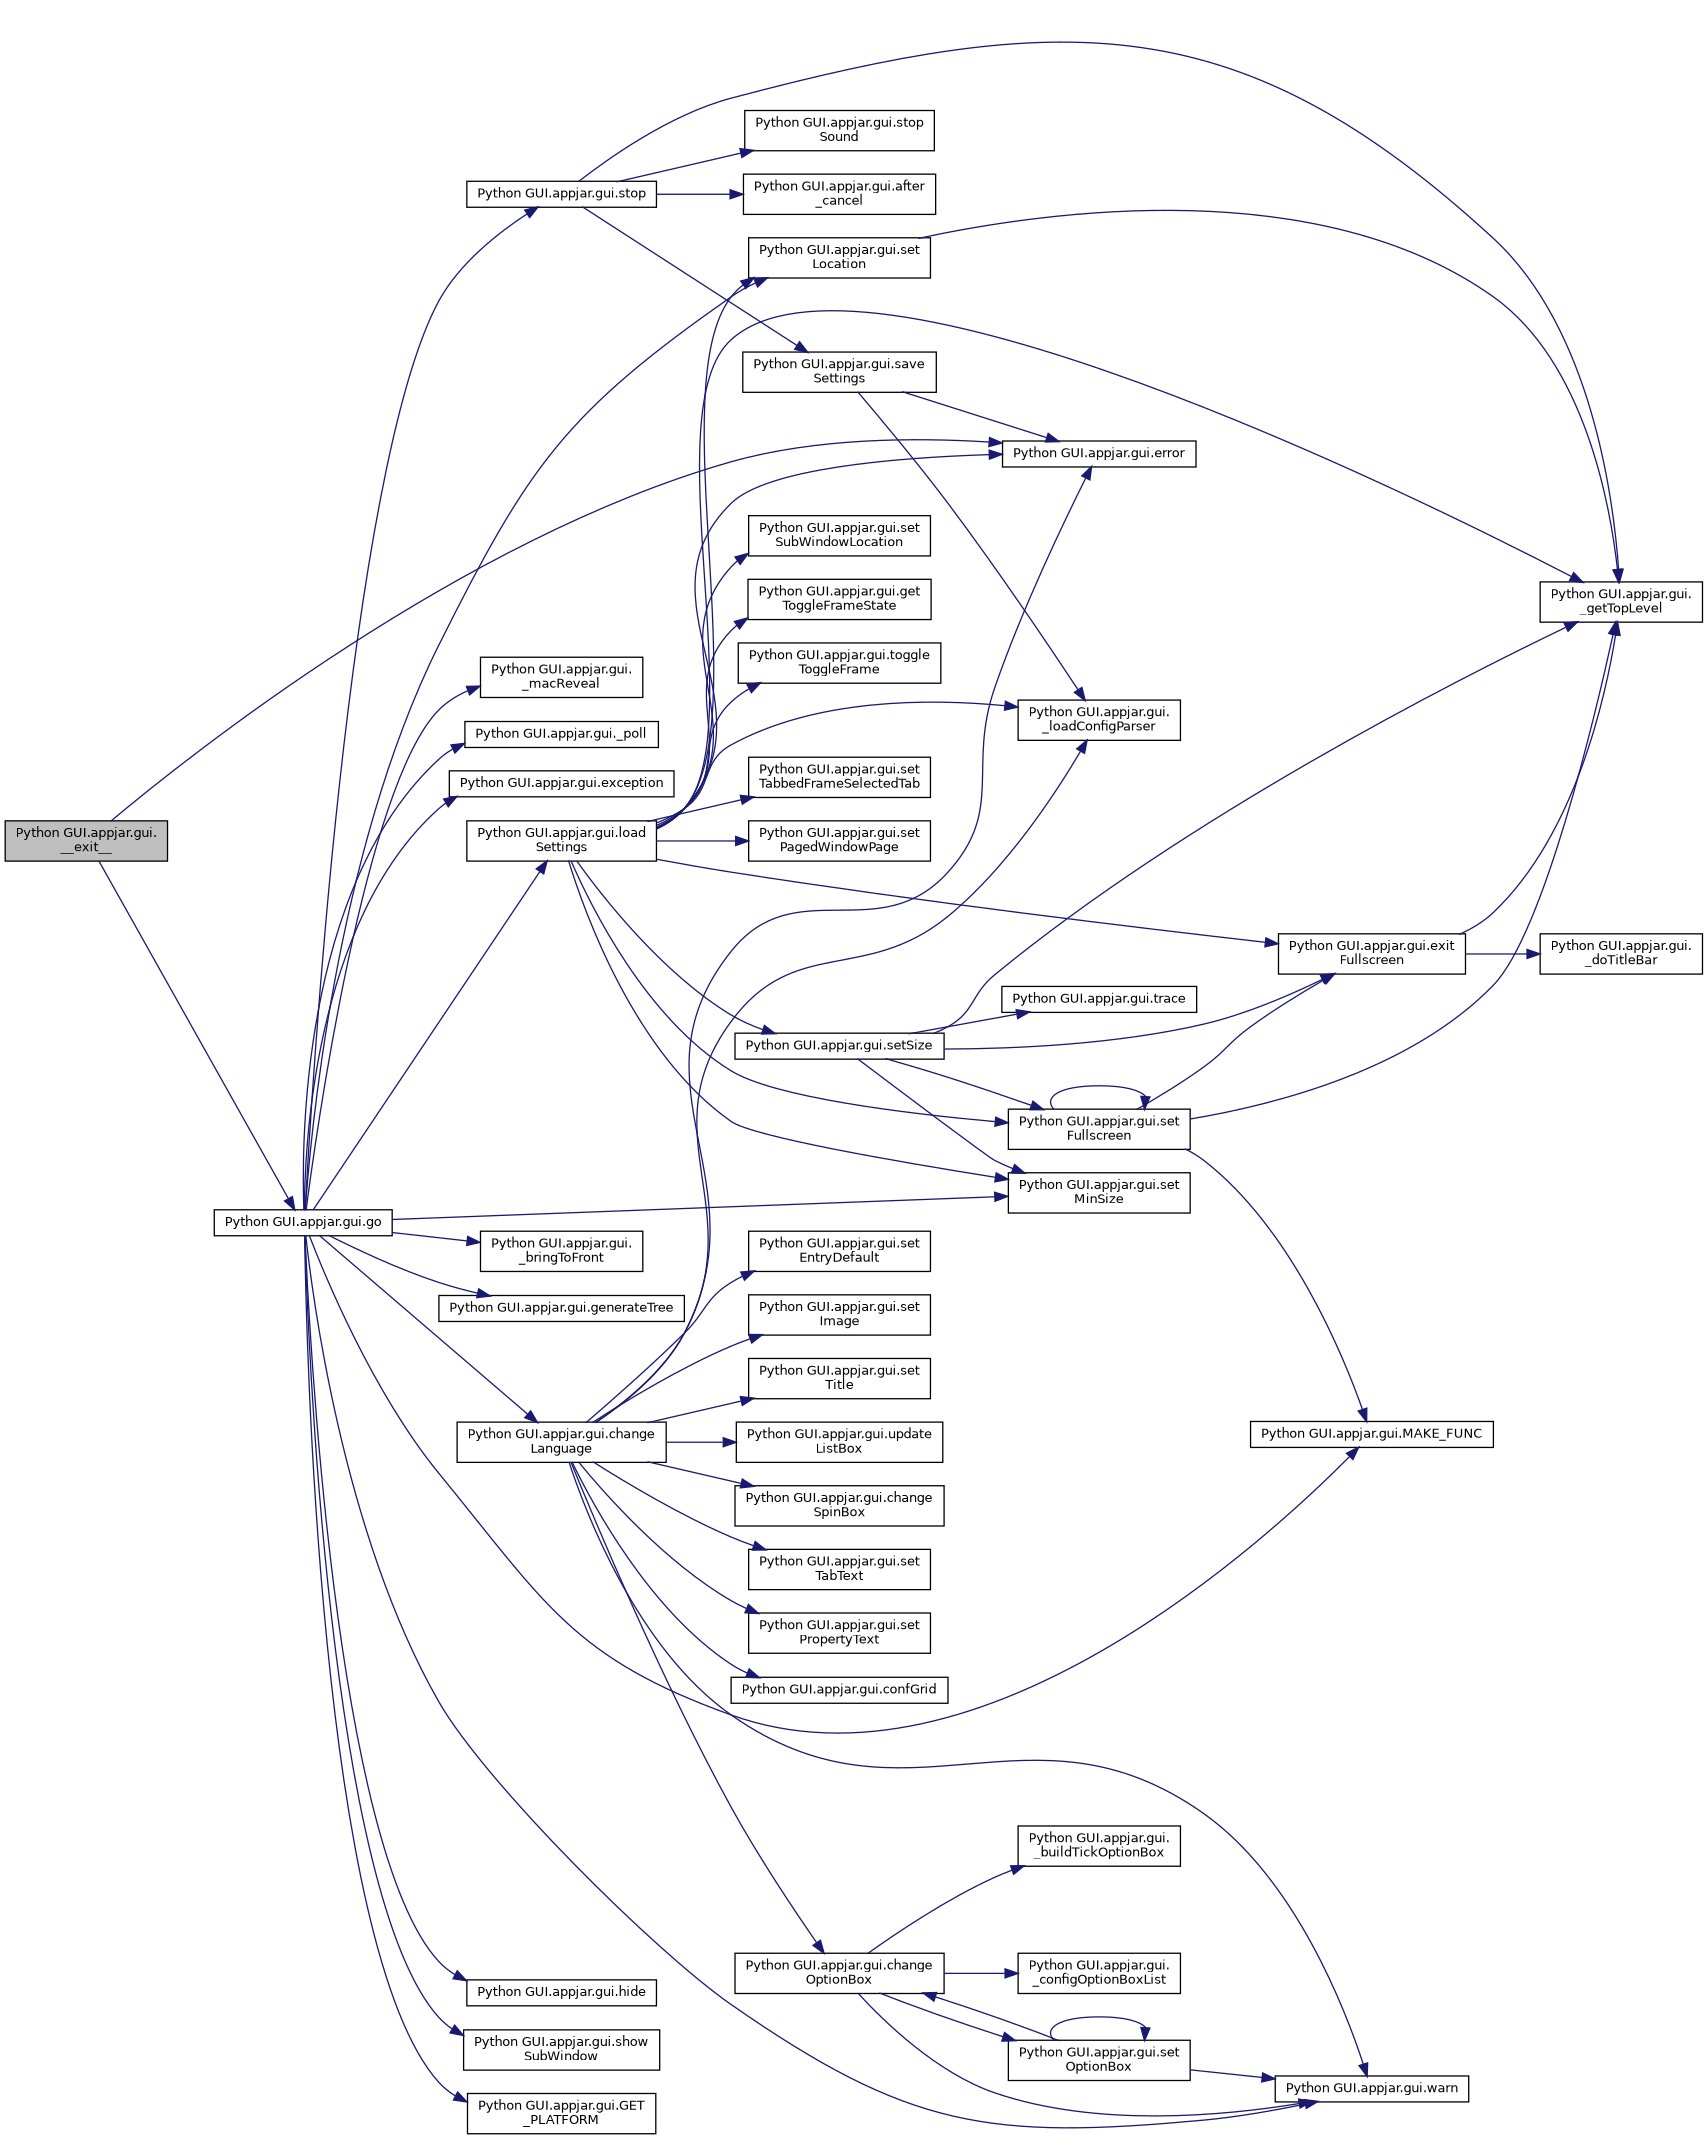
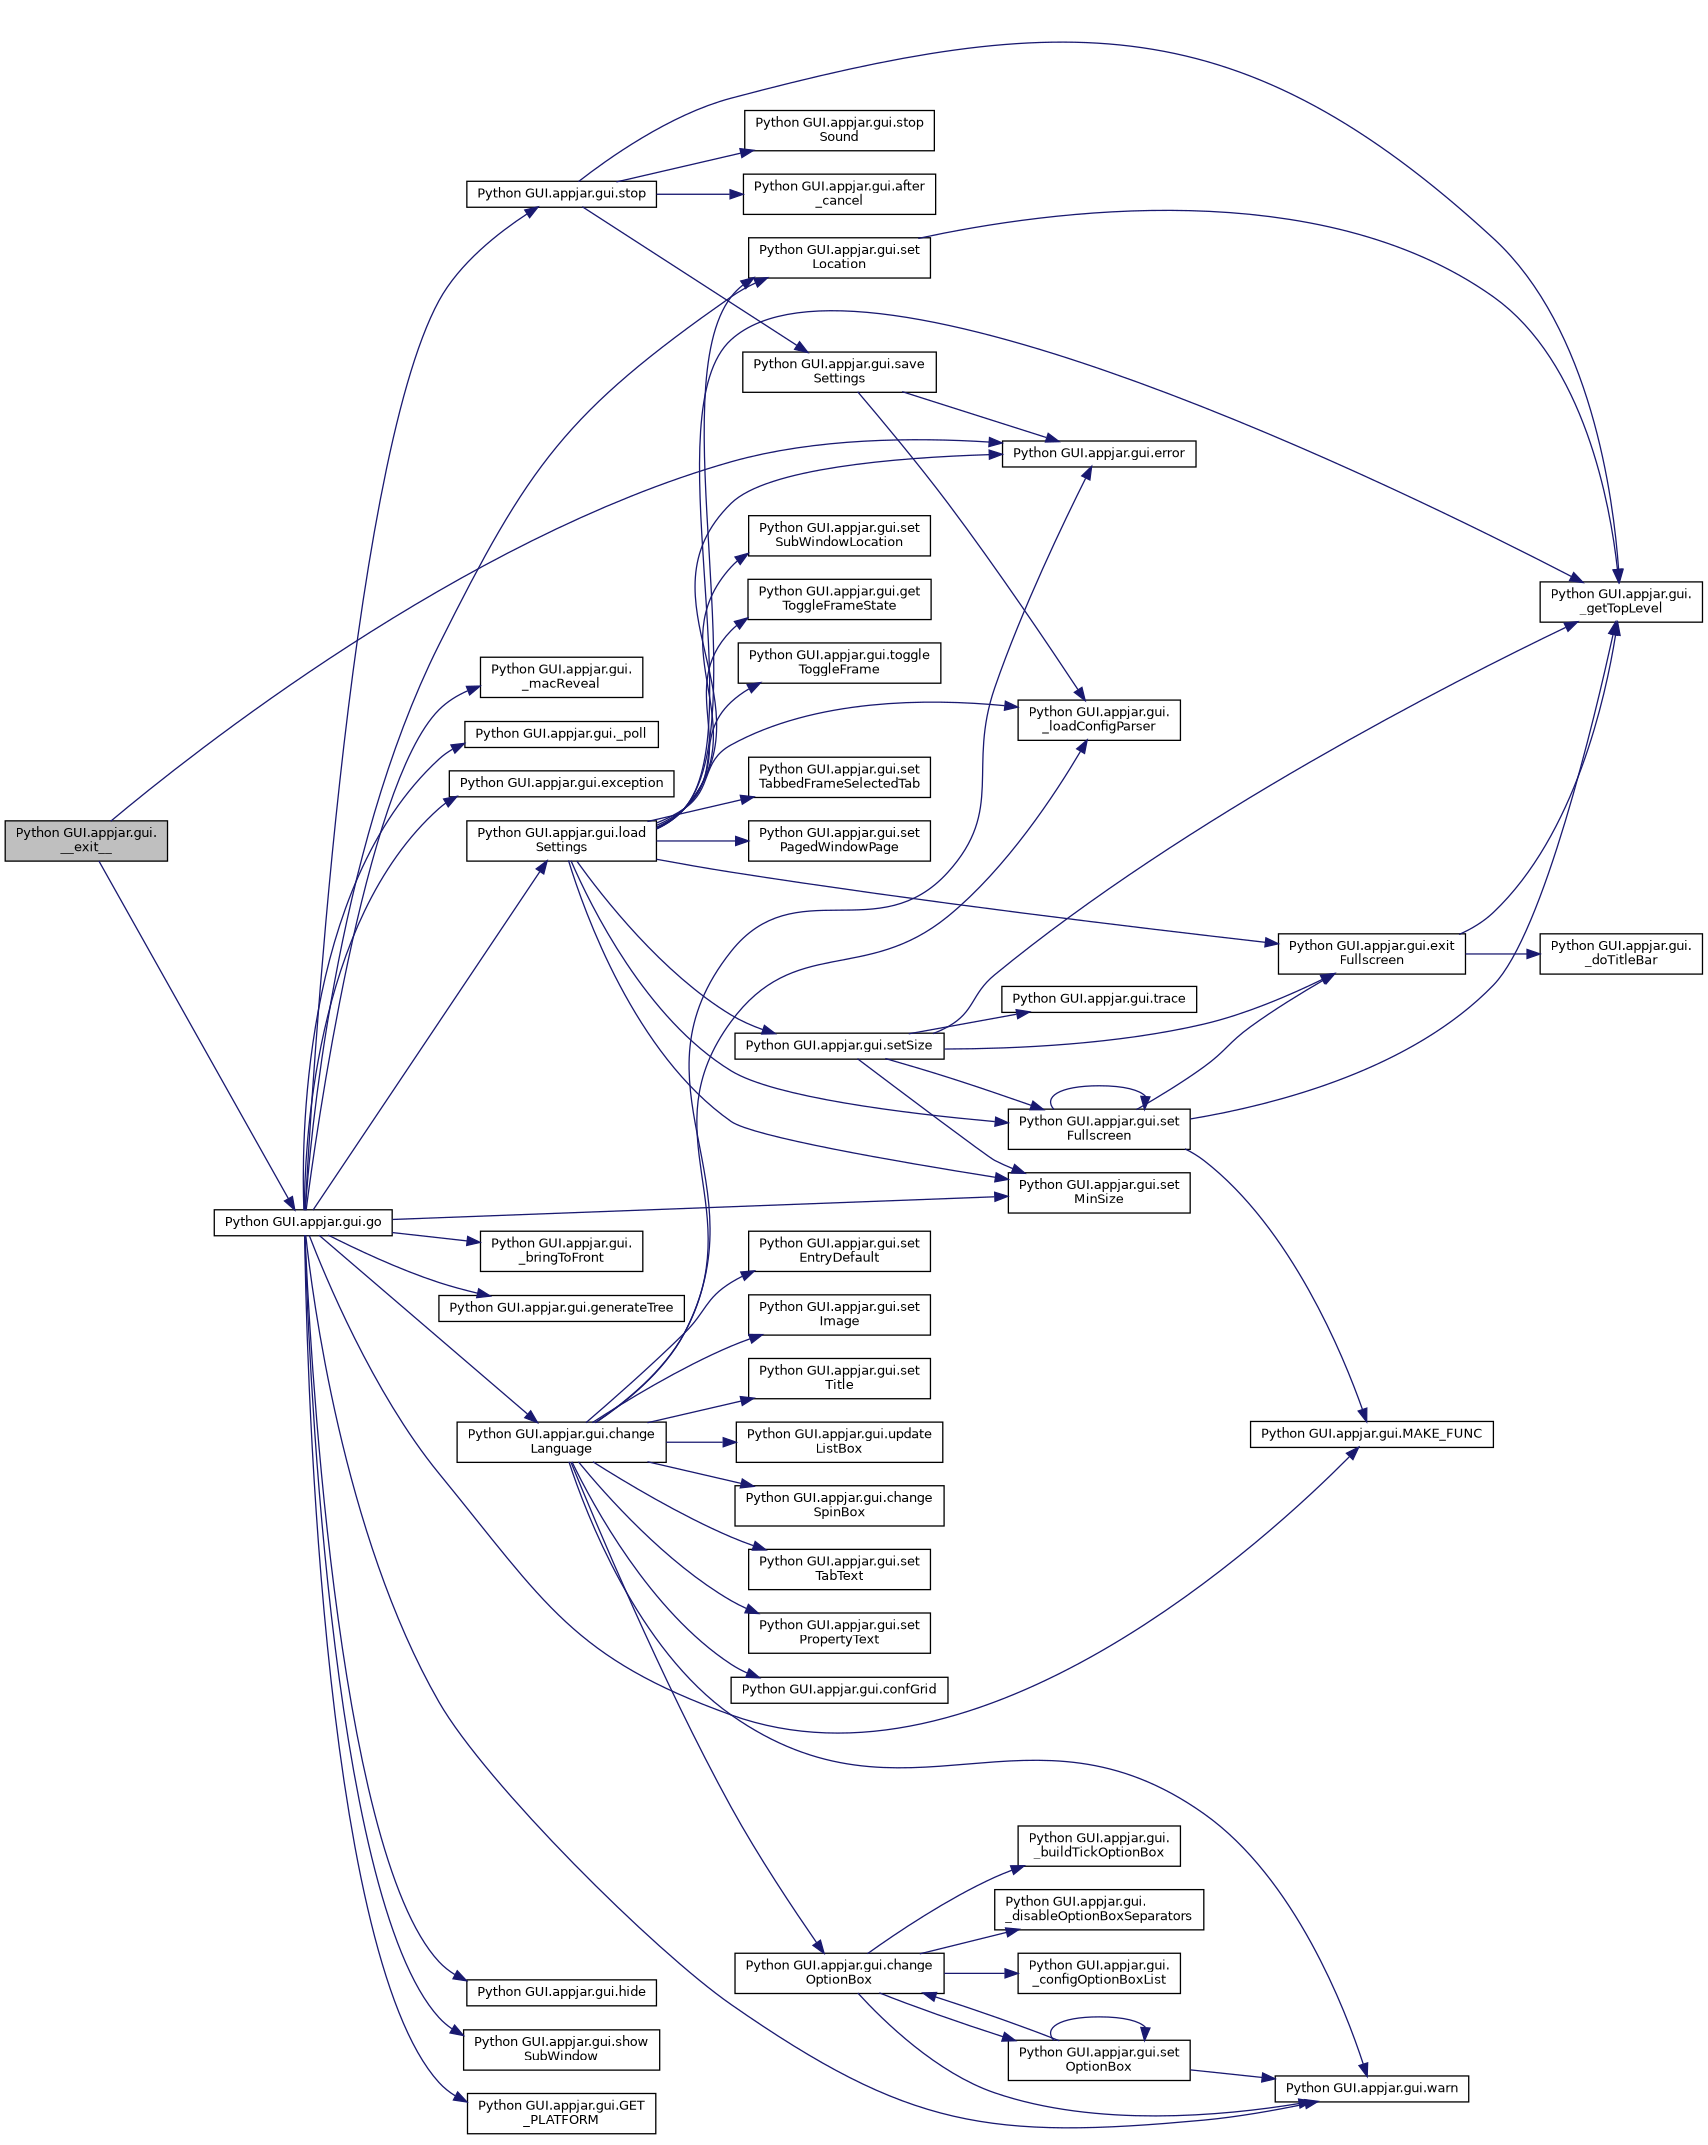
none -> (1099, 1910)
